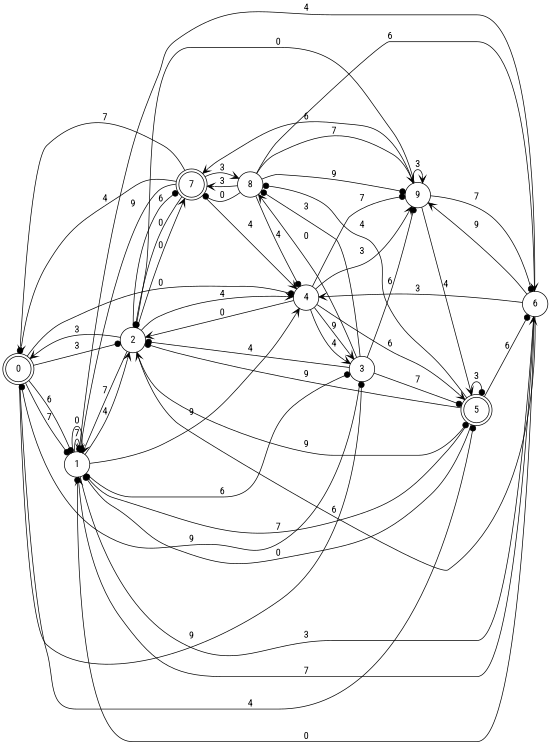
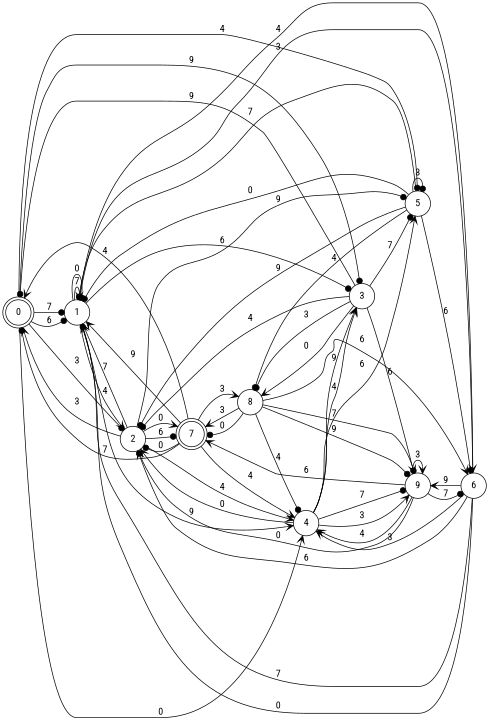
(155, 290) -> (57, 687)
(447, 302) -> (376, 538)
(476, 410) -> (418, 204)
